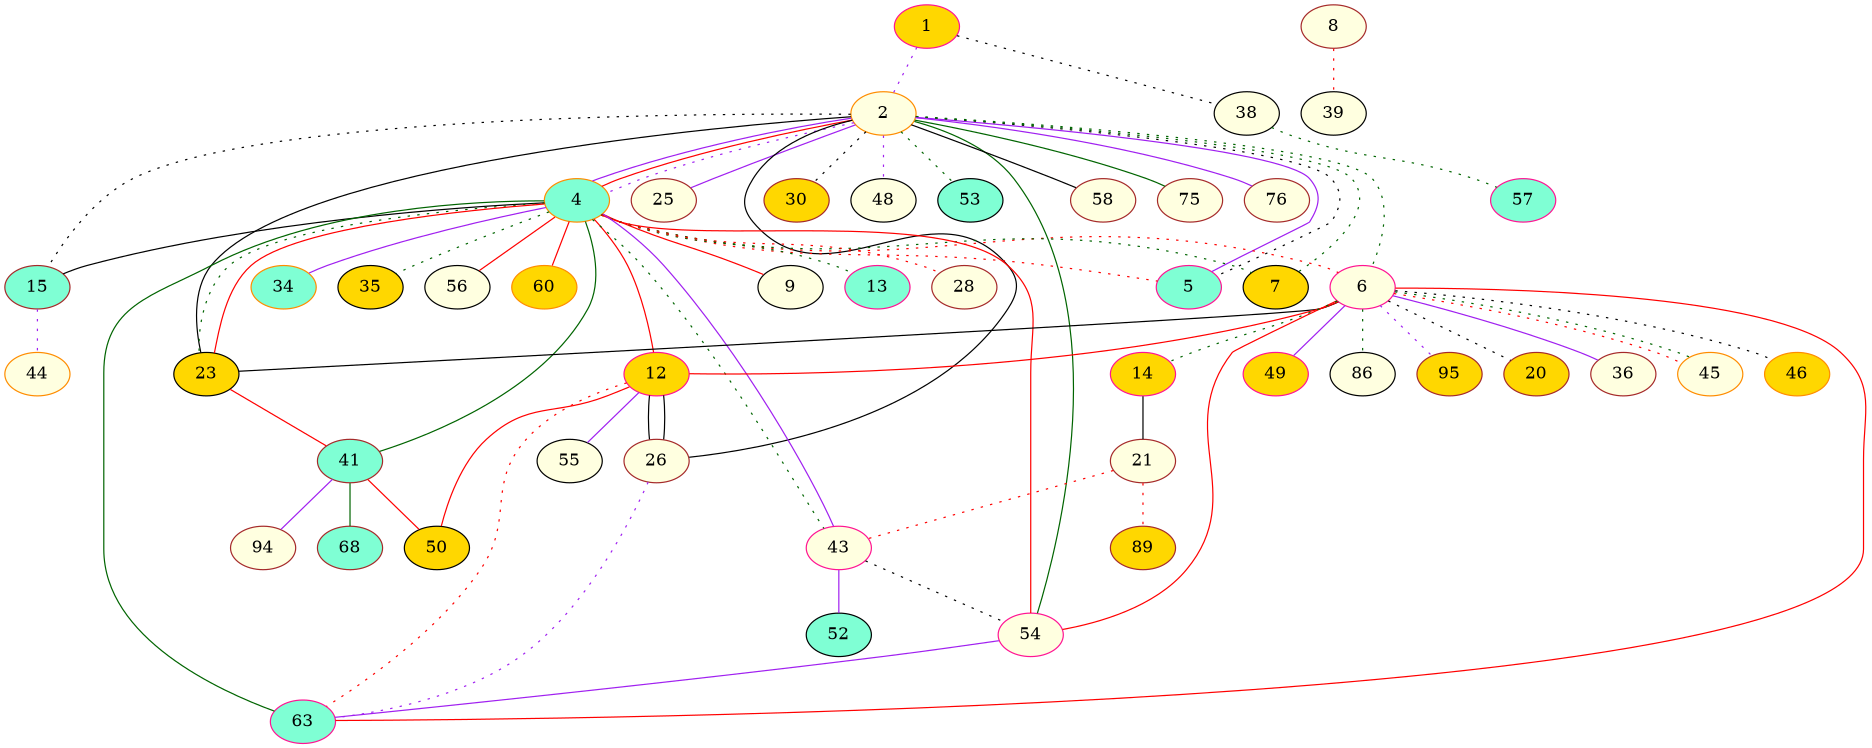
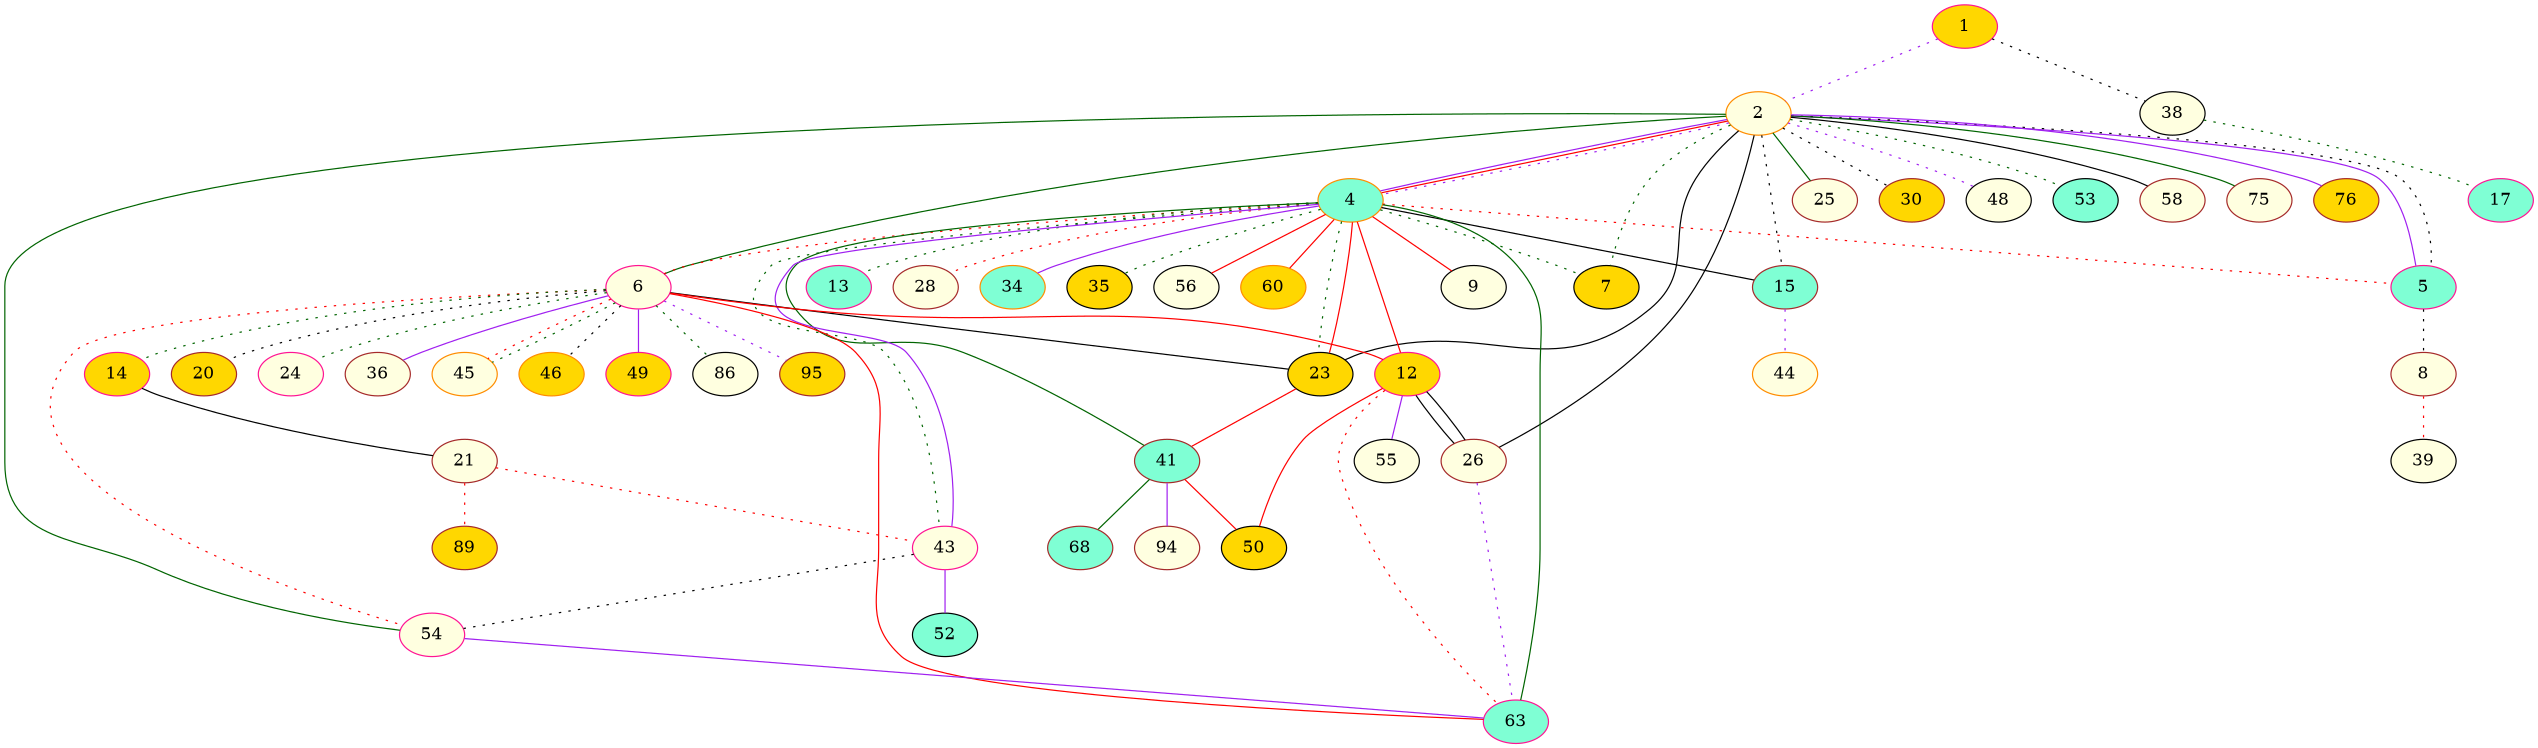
(1192, 139) -> (1191, 168)
(757, 162) -> (1792, 157)
(1277, 200) -> (2346, 200)
(1523, 200) -> (2501, 200)
(1025, 287) -> none
none -> (2424, 331)
none -> (291, 374)
(1211, 473) -> (95, 342)
